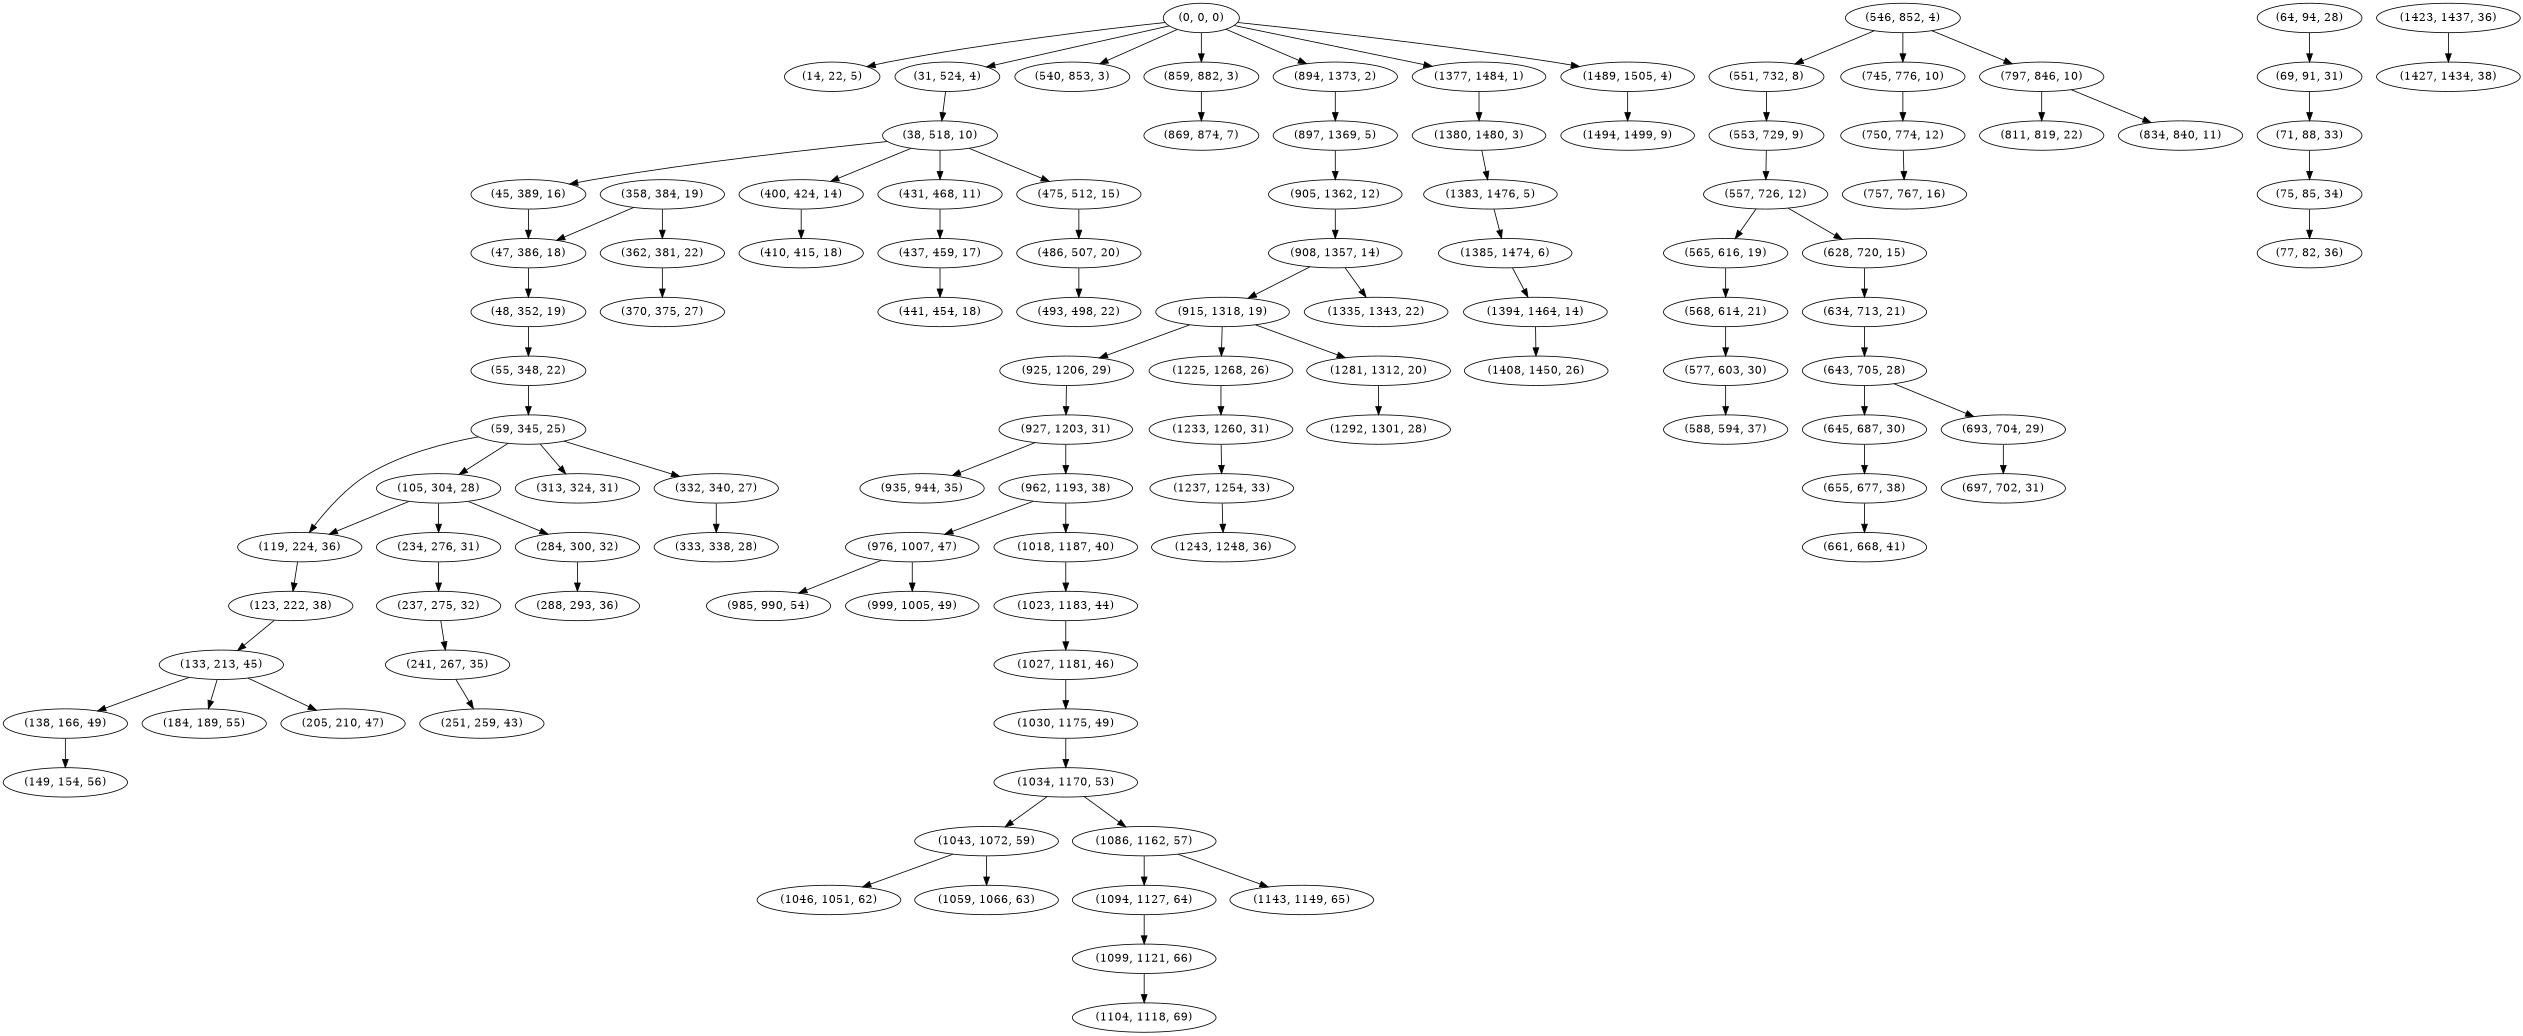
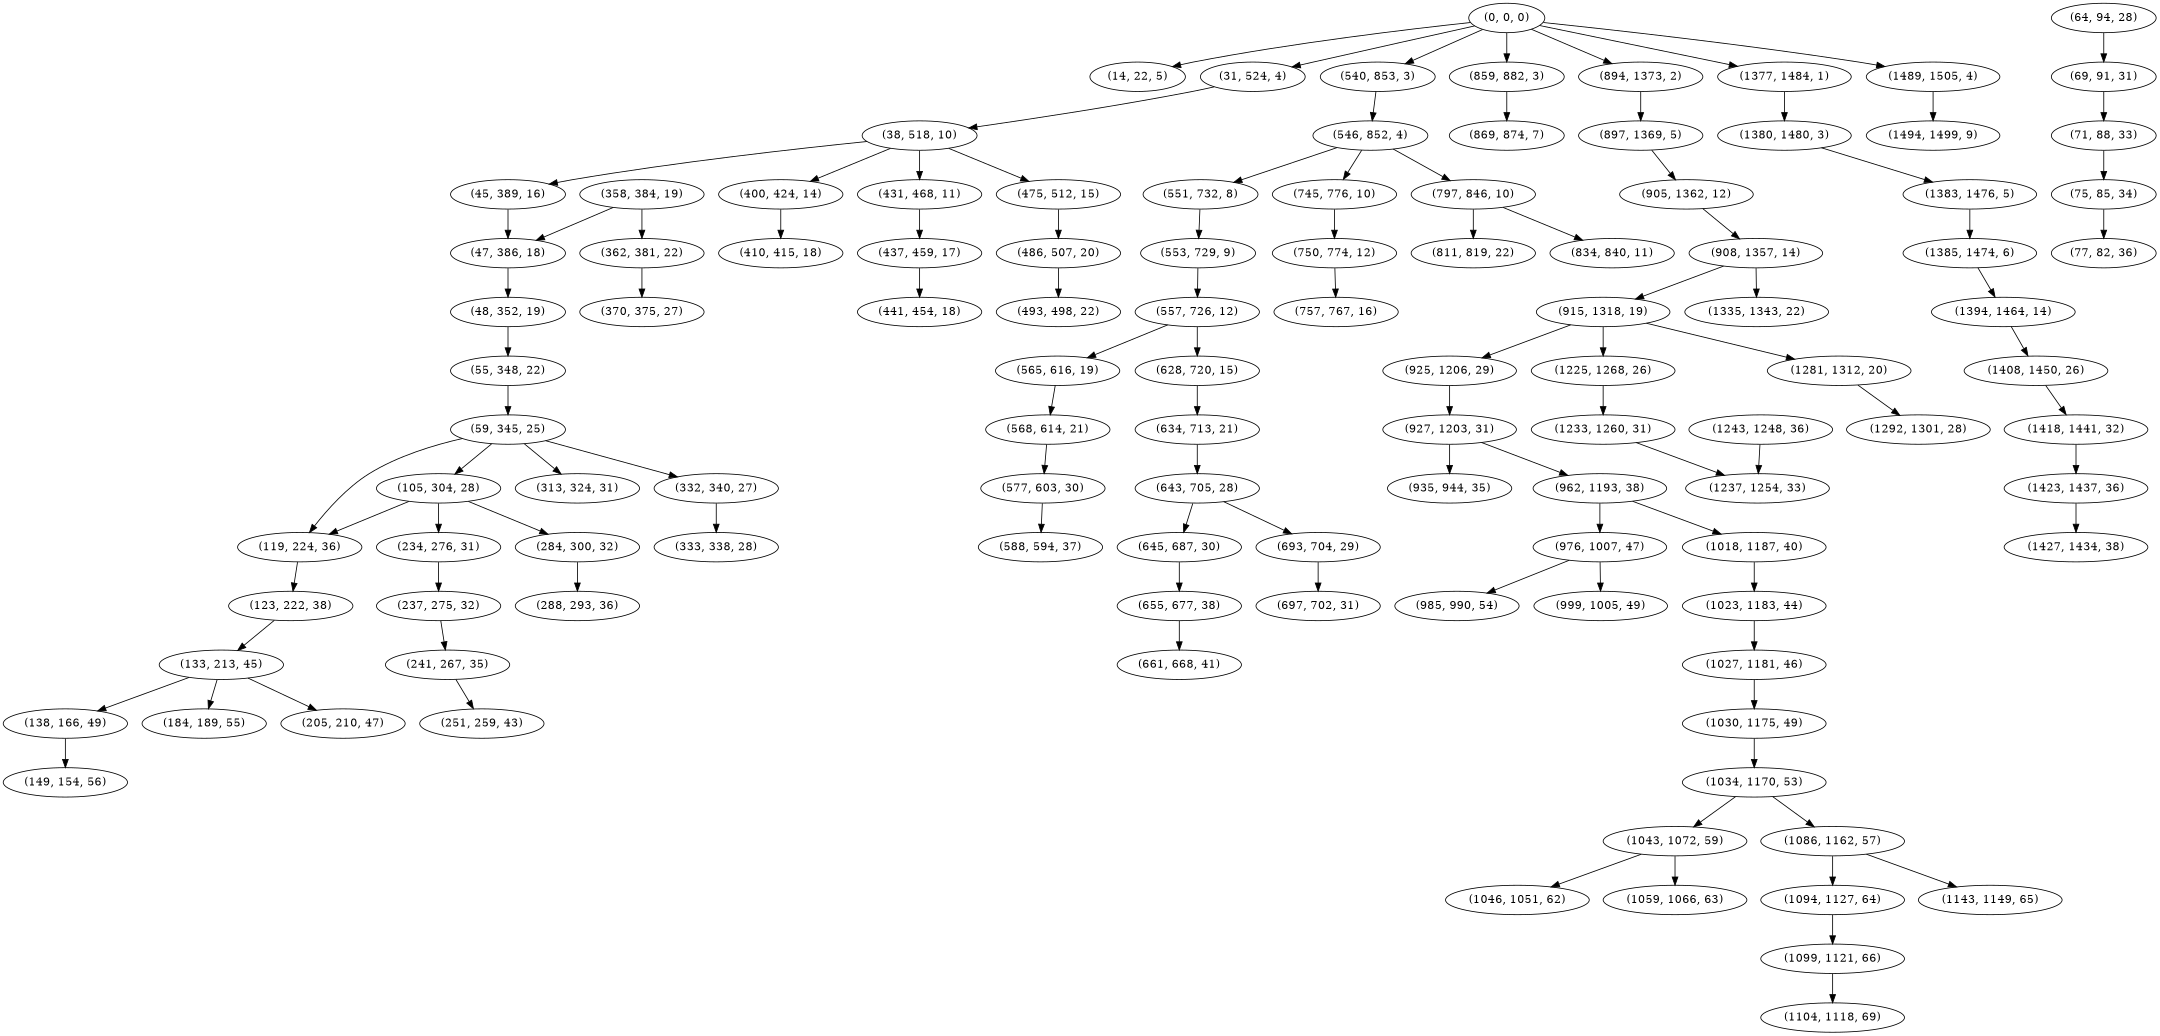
none -> (1375, 102)
none -> (2076, 430)
(1222, 514) -> (1759, 455)
